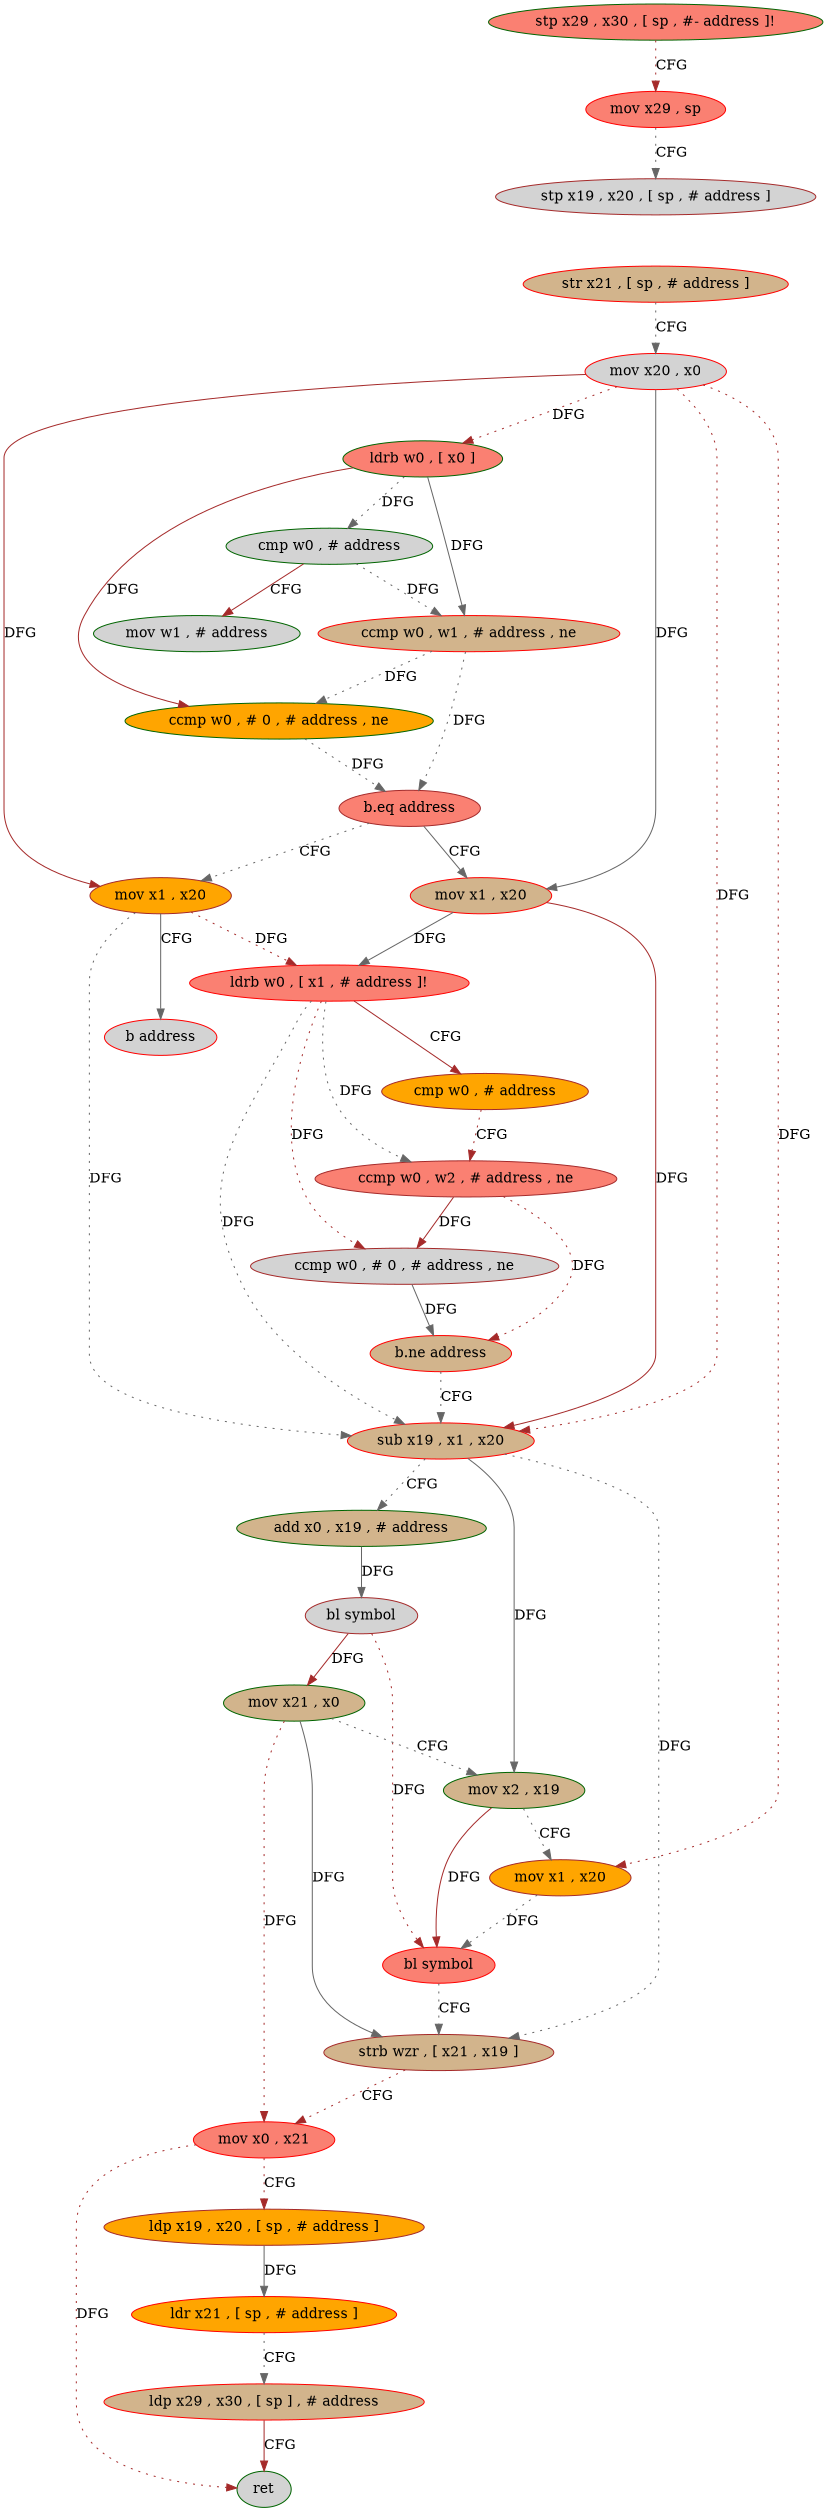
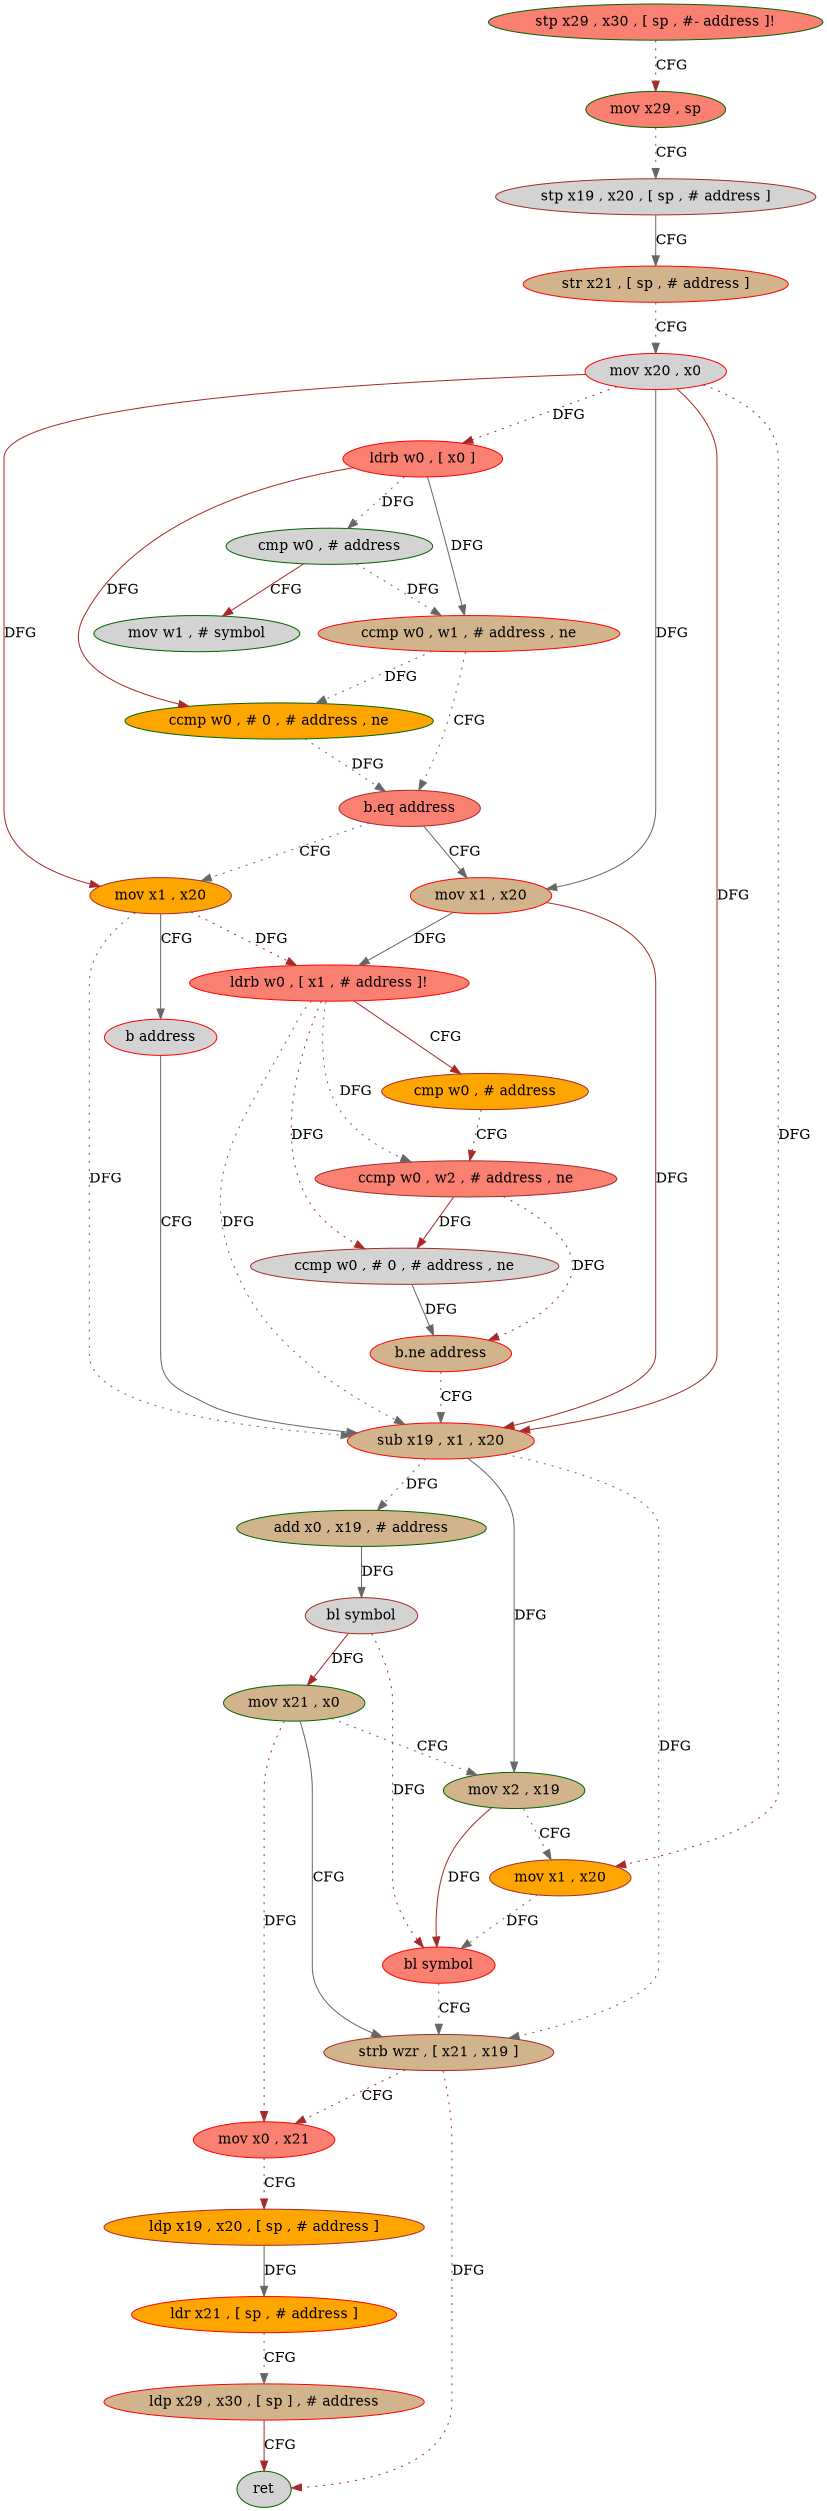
(656, 109) -> (656, 109)
none -> (656, 235)
(423, 459) -> (423, 459)
(197, 634) -> (197, 634)
(469, 721) -> (469, 721)
(717, 971) -> (717, 971)
none -> (161, 1313)
(422, 1485) -> (422, 1485)
(329, 1878) -> (329, 1878)
(76, 2330) -> (452, 2331)
